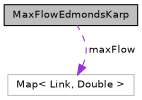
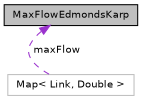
(86, 45) -> (30, 56)
